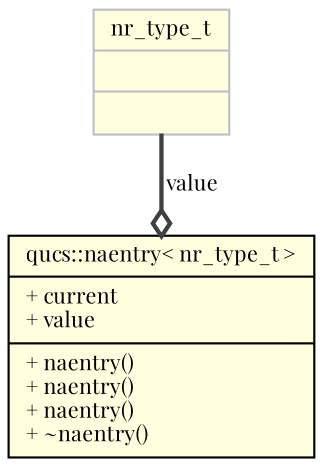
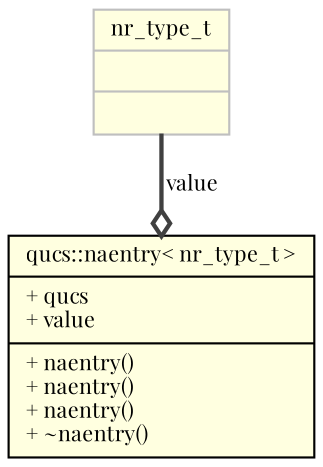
(72, 297) -> (58, 297)
